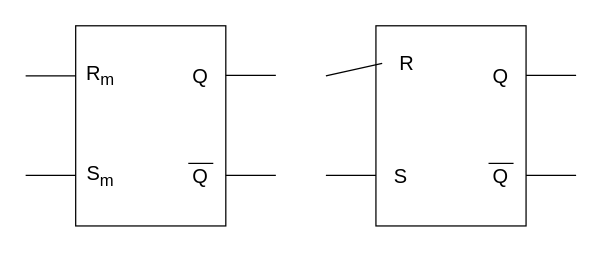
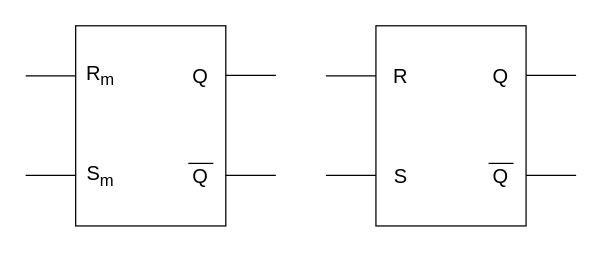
(407, 63) -> (401, 76)
